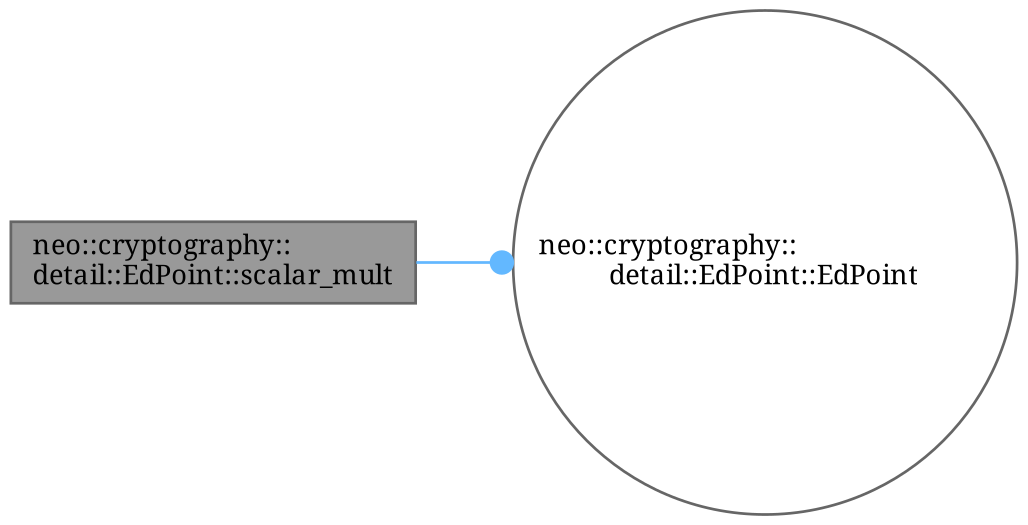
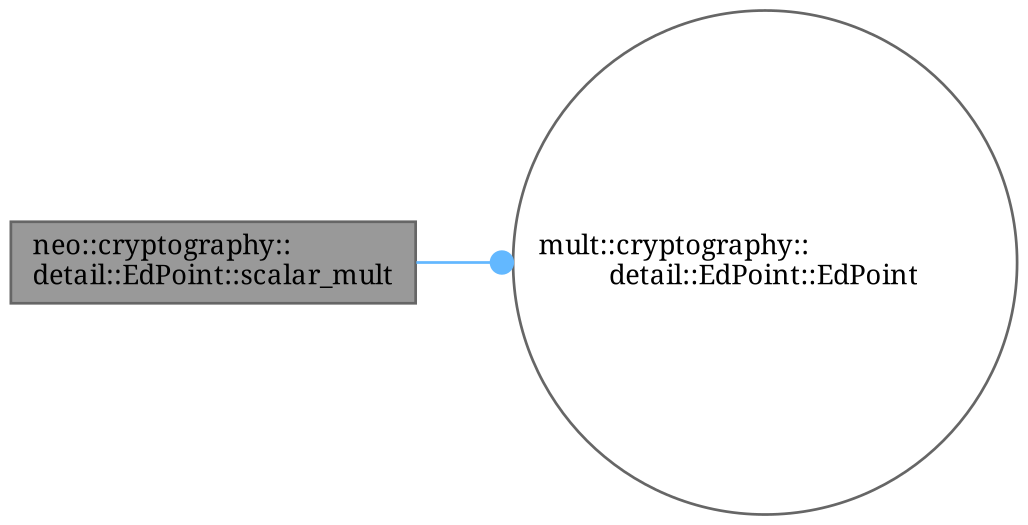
(765, 263) -> (765, 263)
